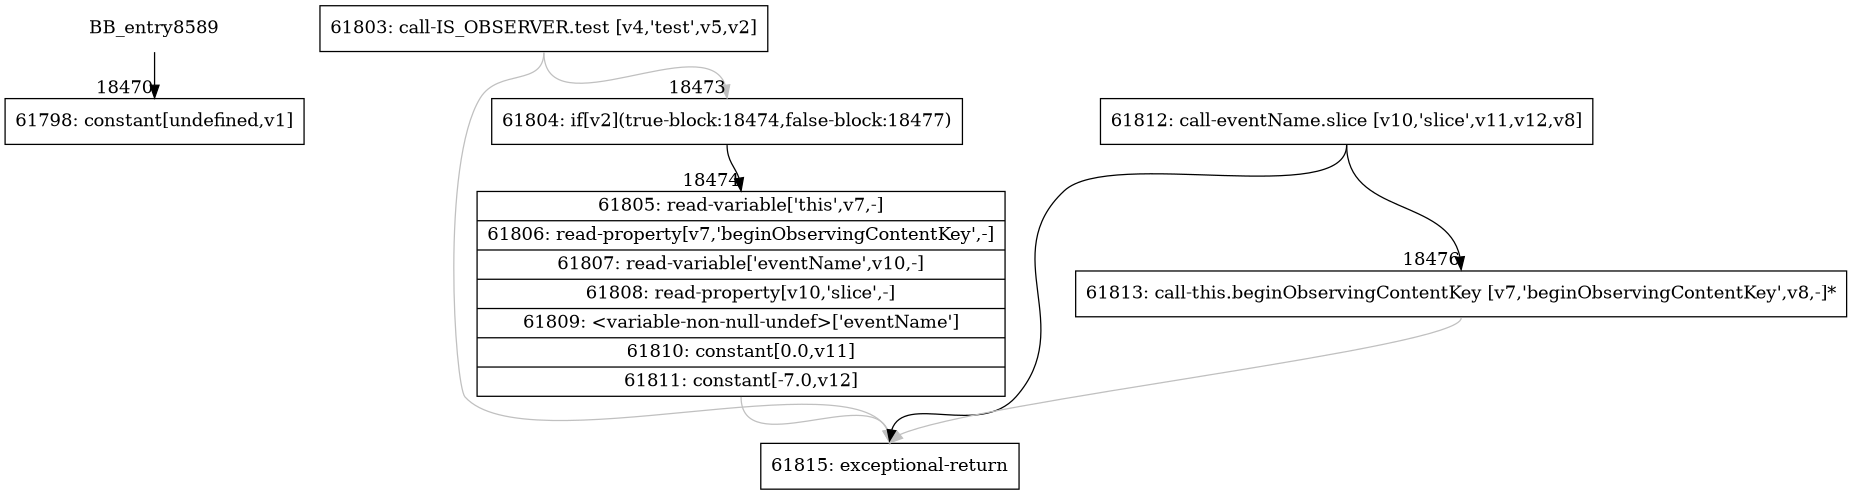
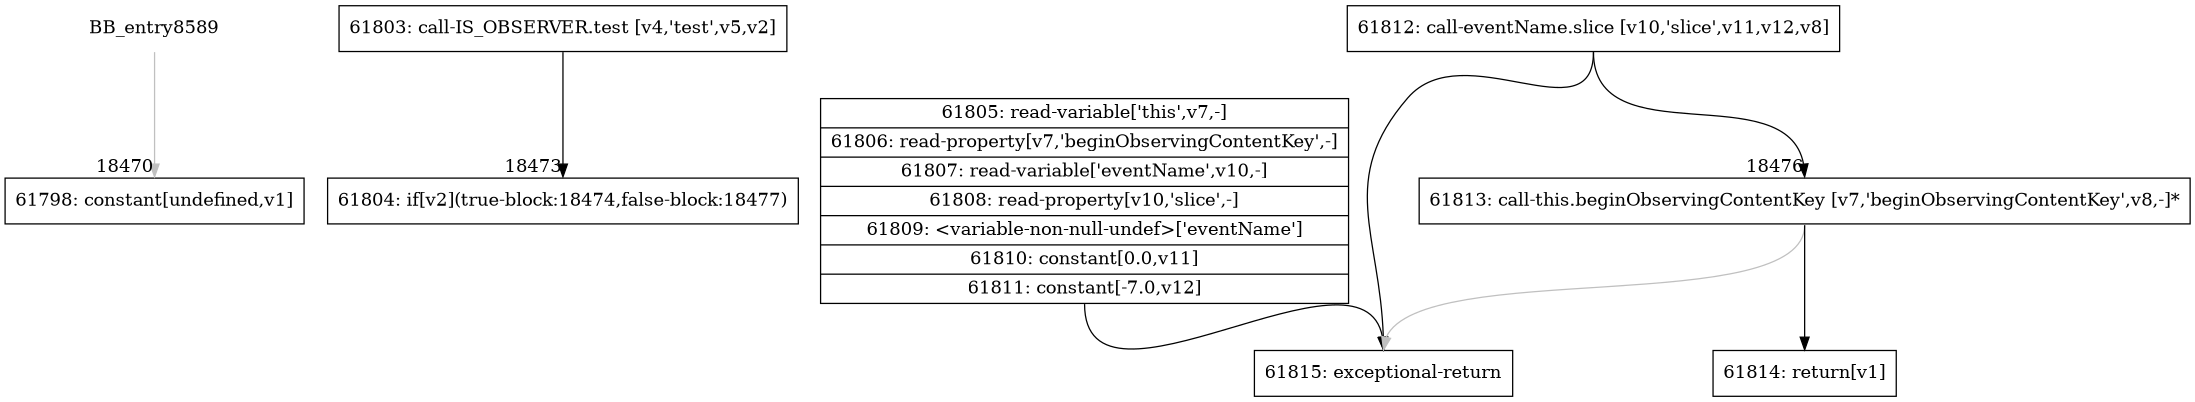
(155, 69) -> (155, 108)
(629, 76) -> (563, 108)
(731, 162) -> none
none -> (1805, 373)
(486, 408) -> none
(809, 421) -> (1228, 329)
